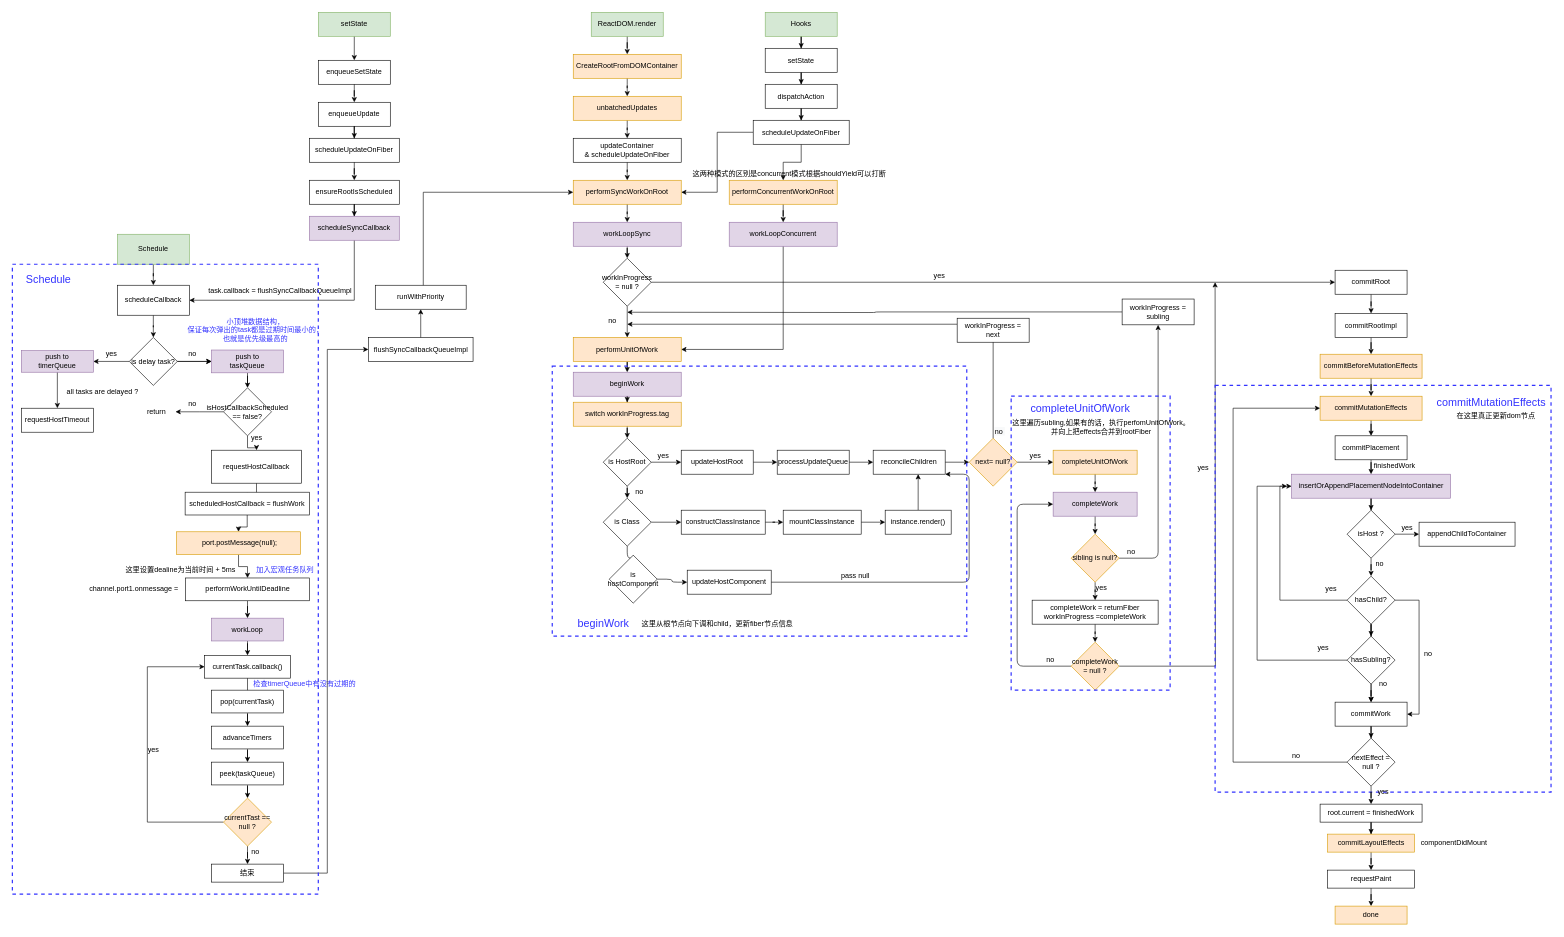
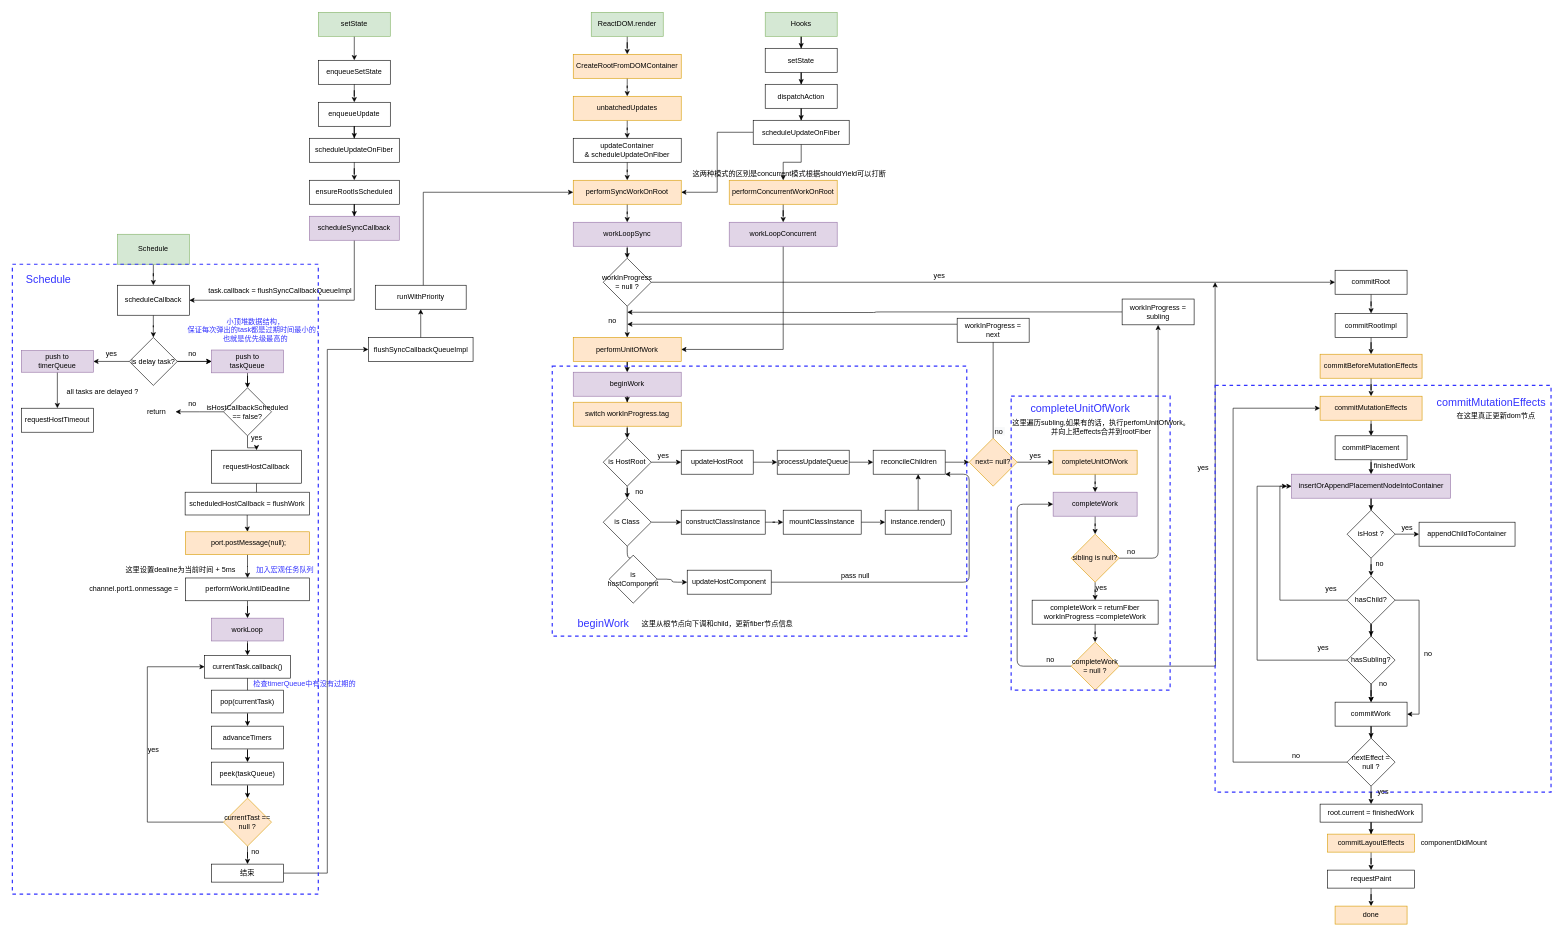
(239, 543) -> (248, 543)
